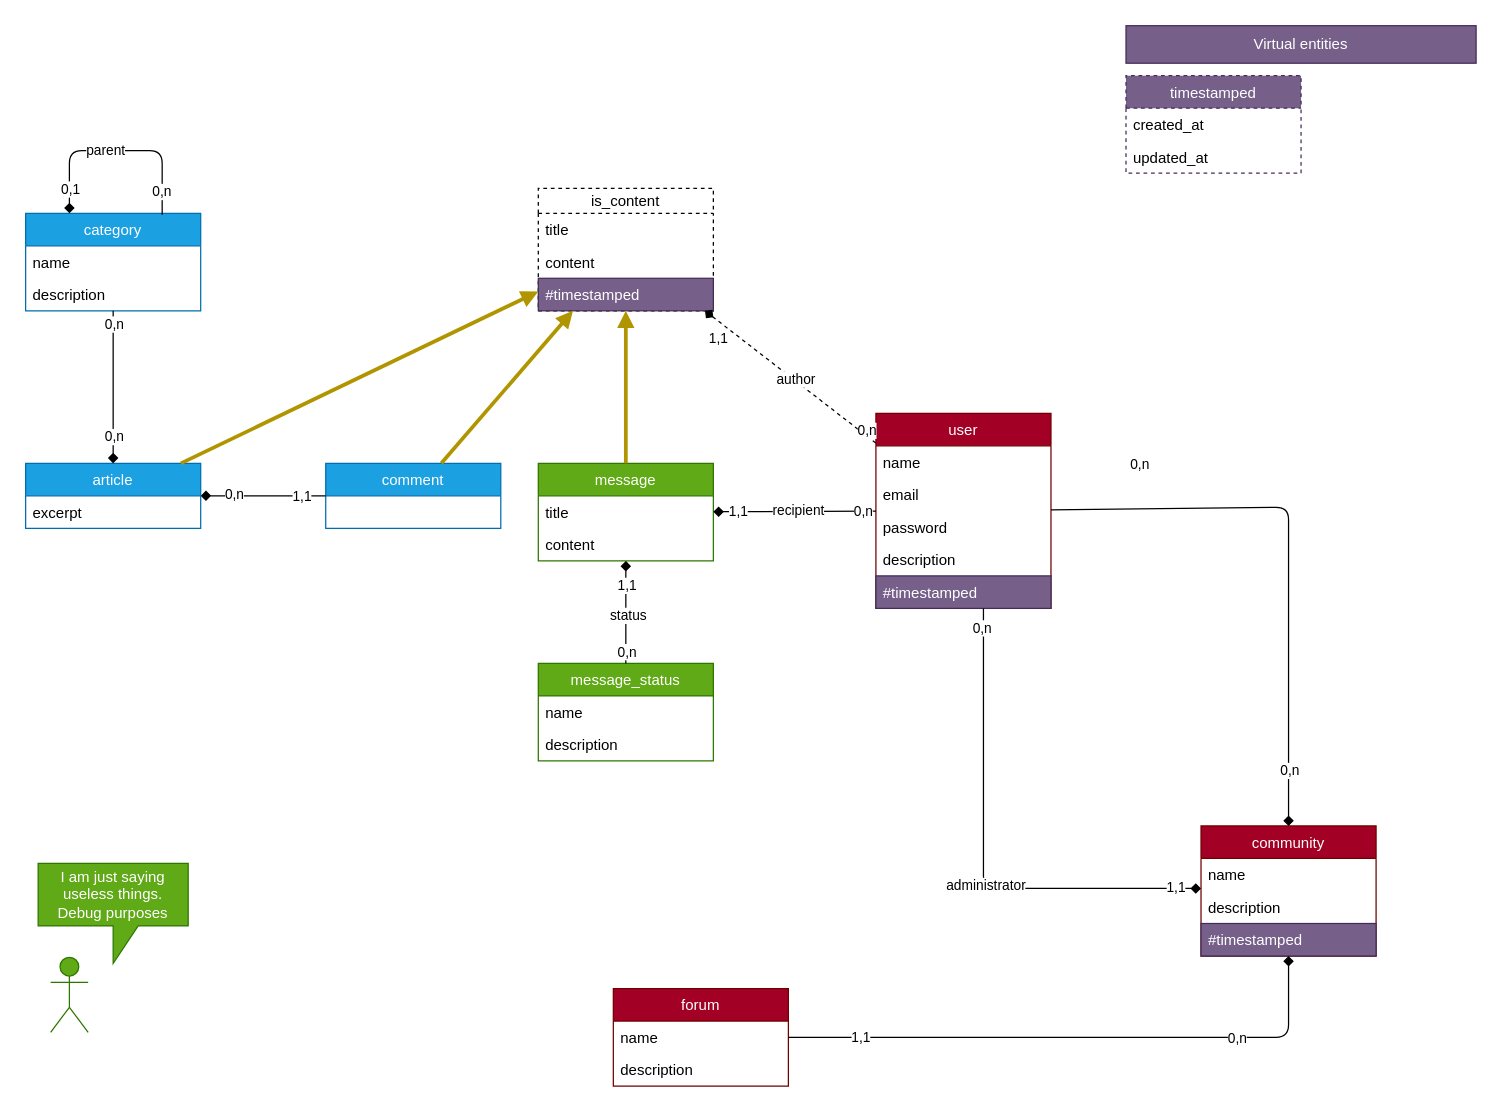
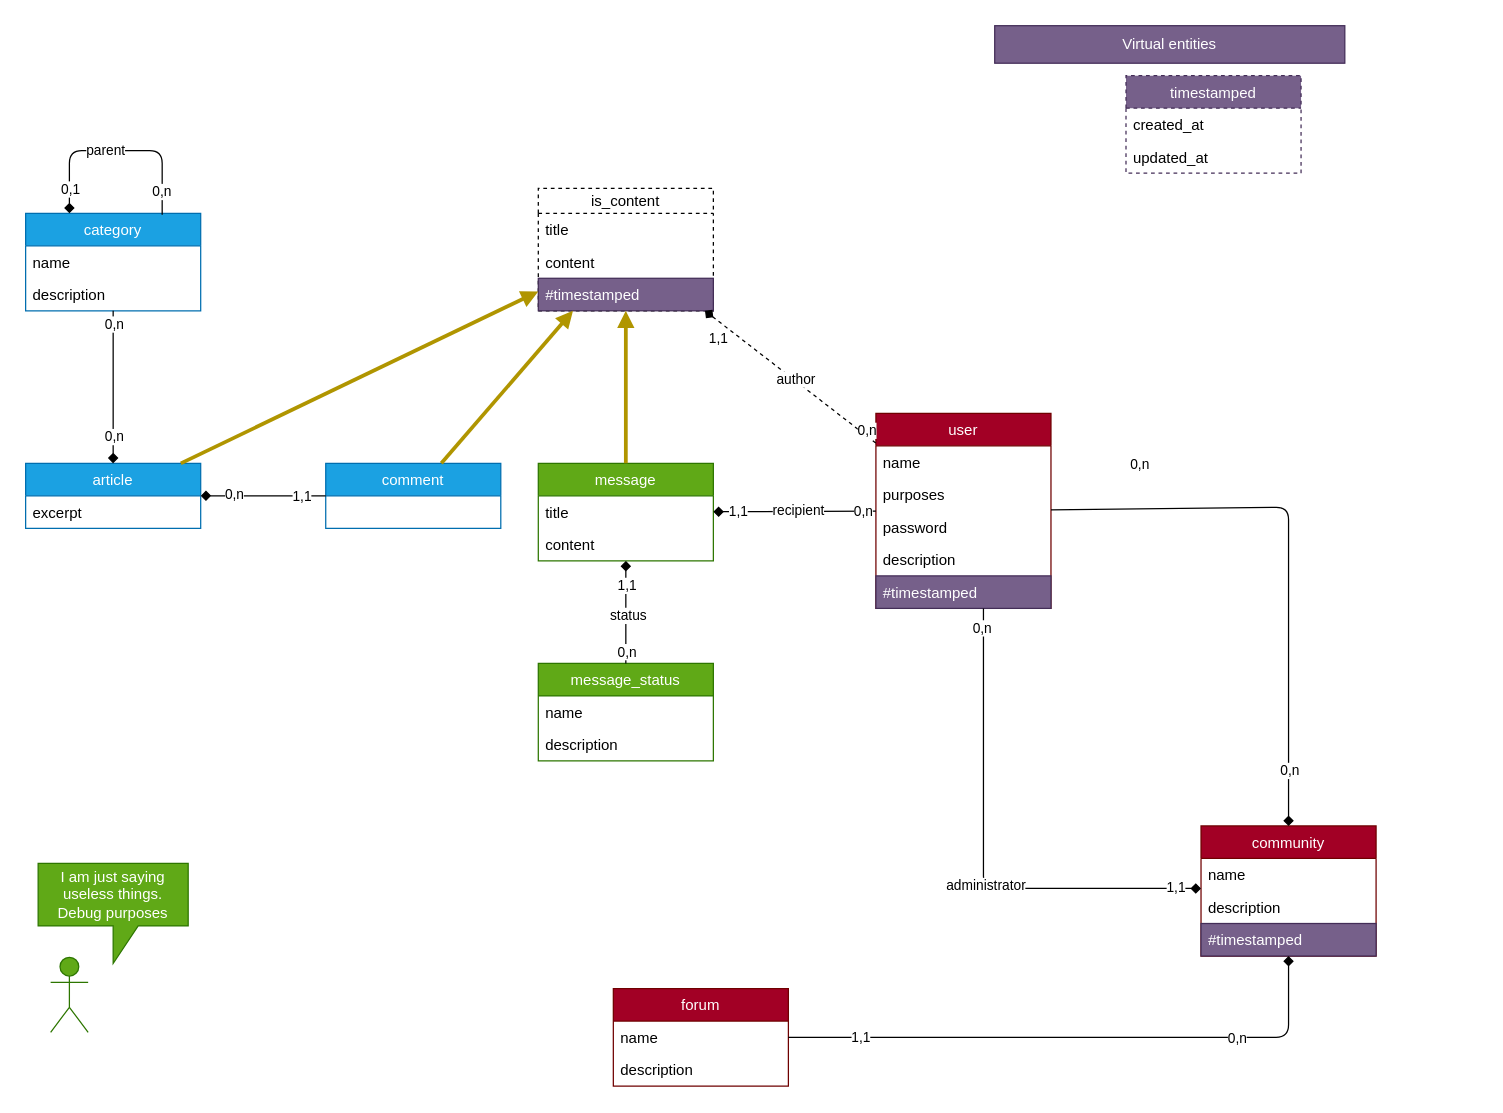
(1301, 44) -> (1169, 44)
(900, 495) -> (916, 495)
